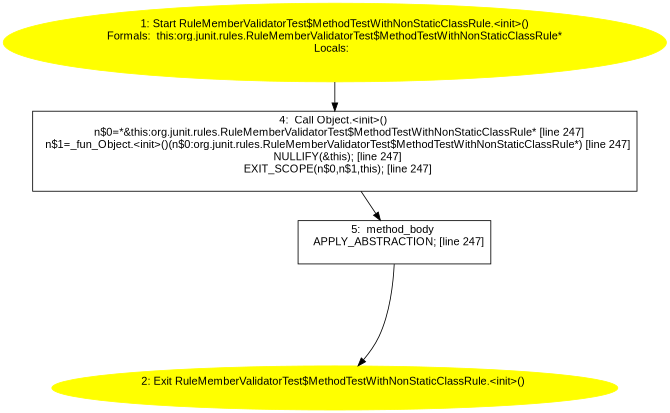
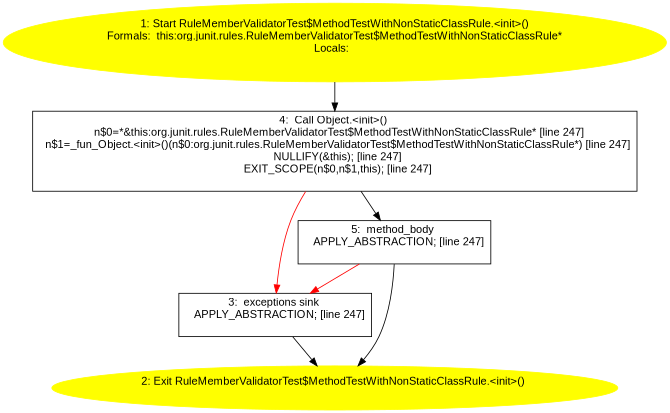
none -> (275, 315)
